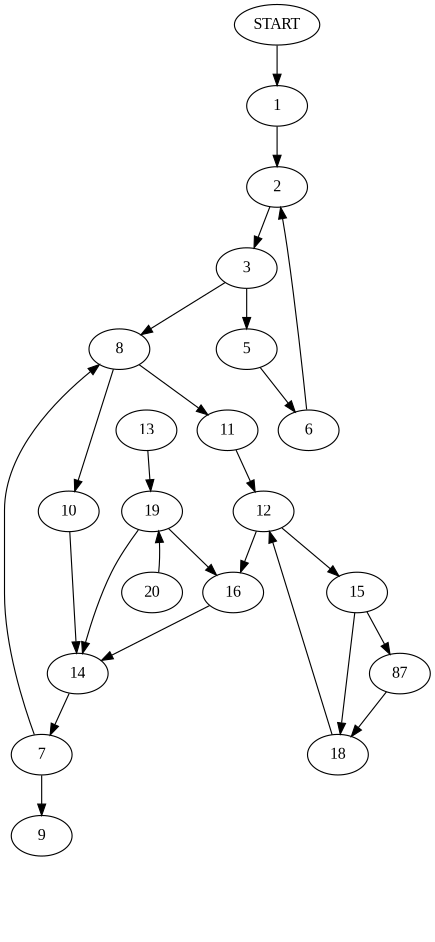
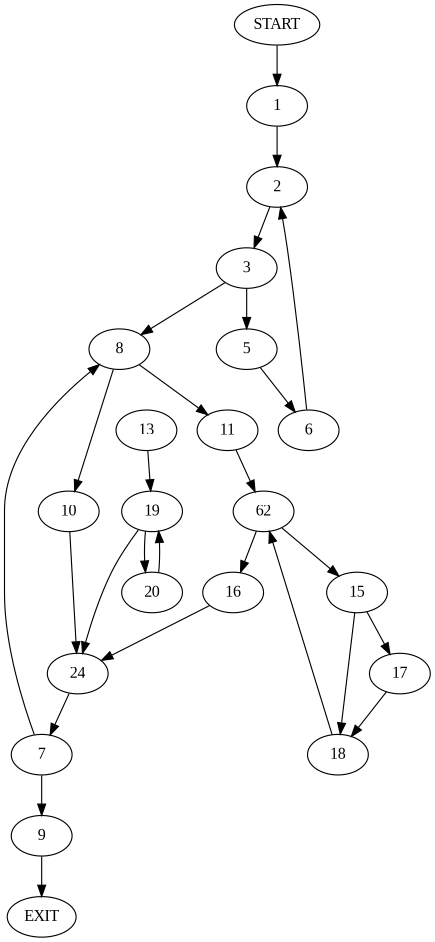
(264, 511) -> (264, 511)
(188, 548) -> (145, 546)
(78, 674) -> (78, 674)
(400, 674) -> (400, 674)
none -> (42, 917)
